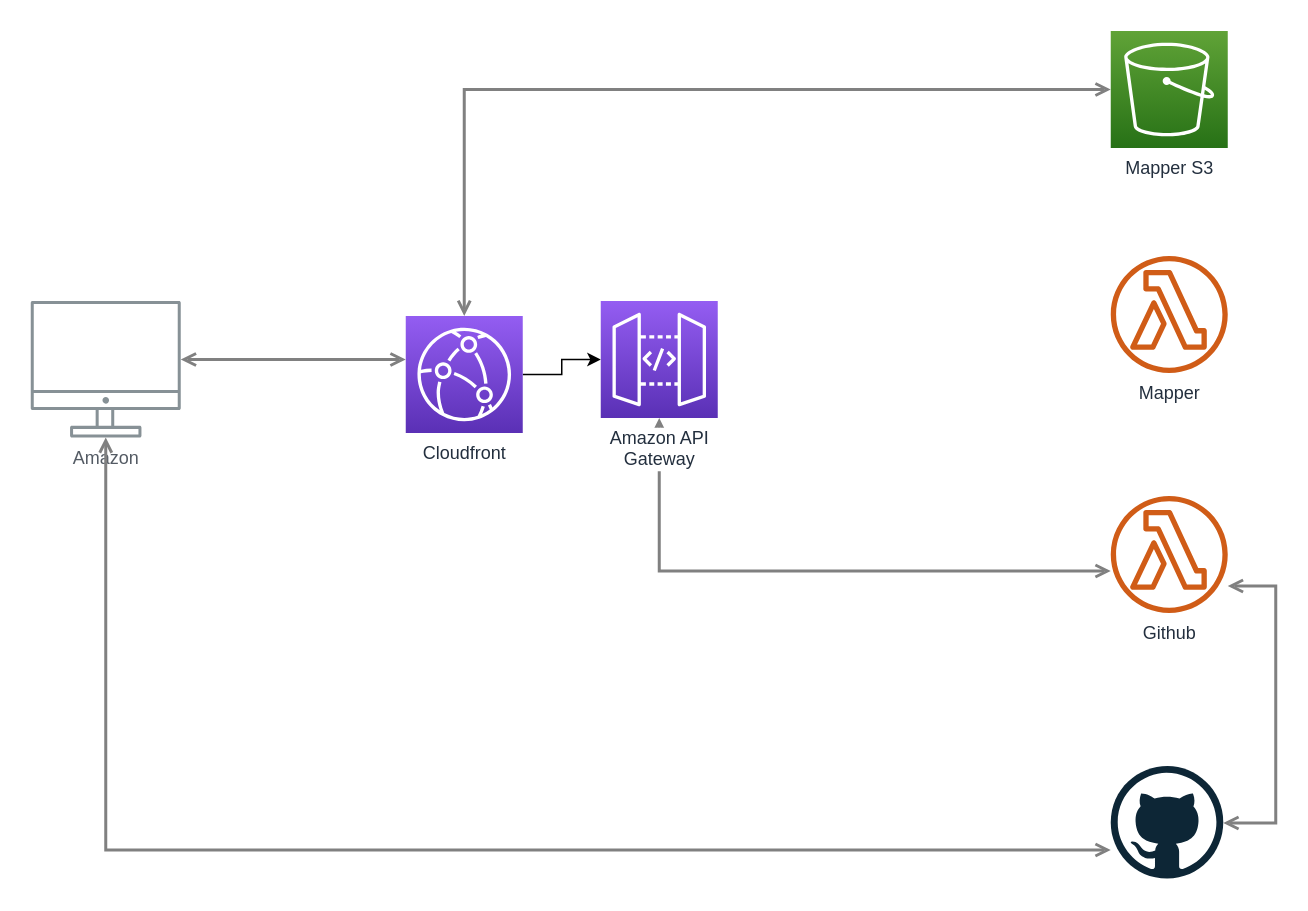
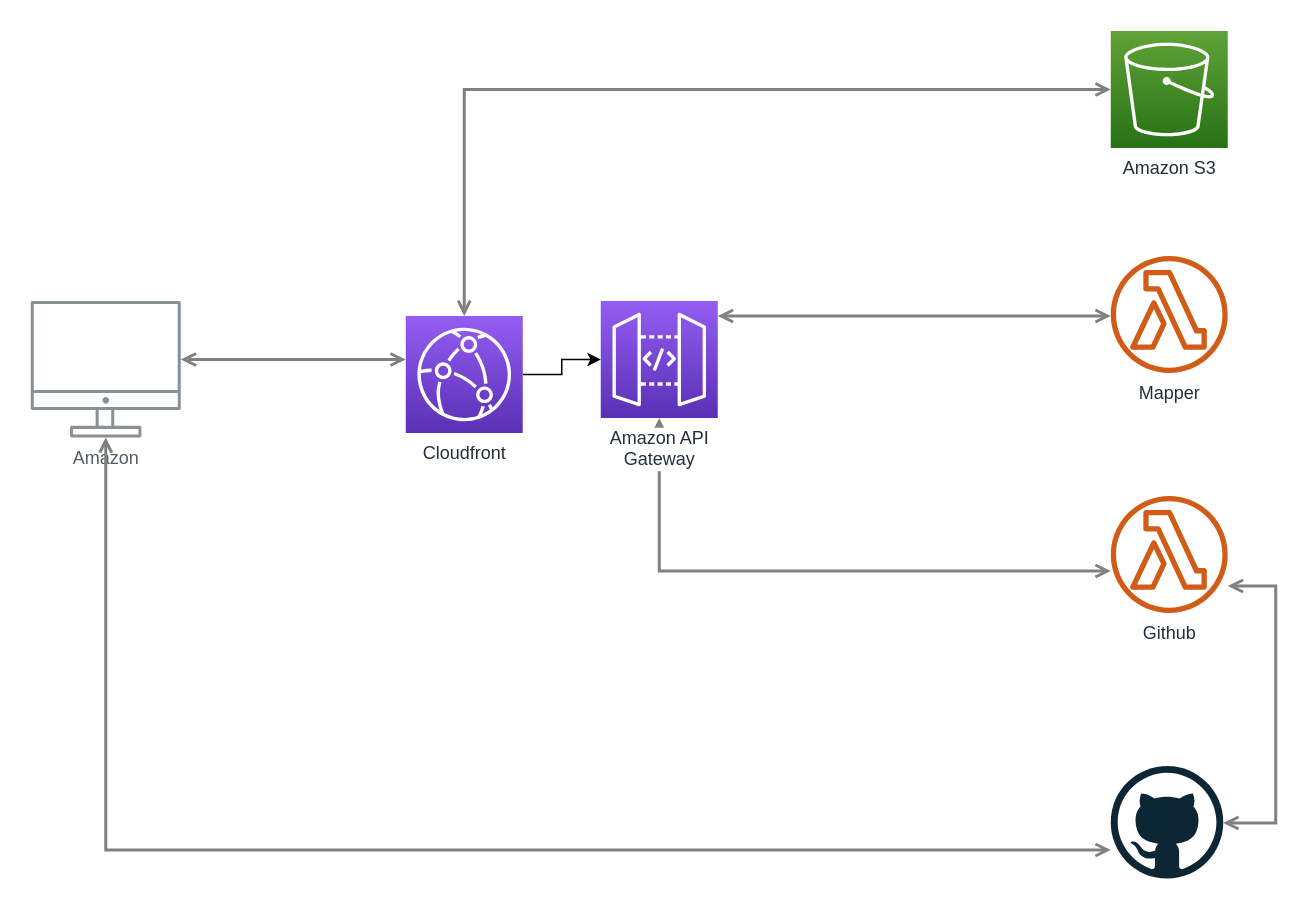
(1170, 169) -> (1170, 169)
none -> (914, 316)
